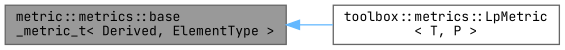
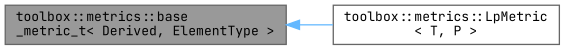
(146, 25) -> (146, 25)
